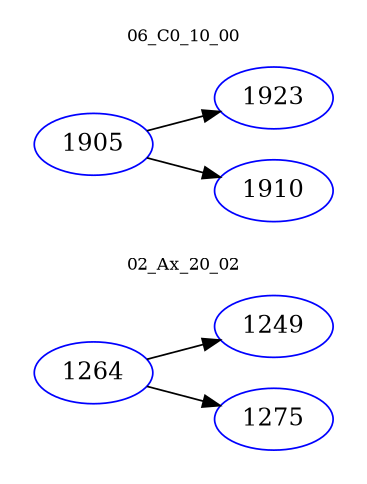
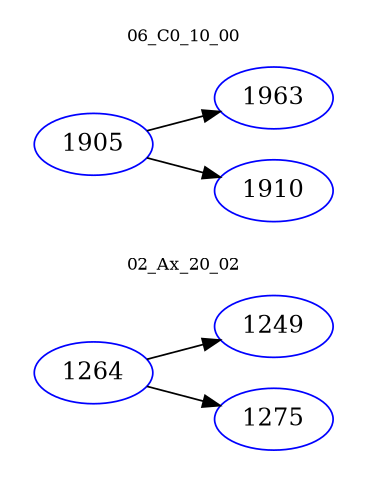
(274, 98) -> (274, 98)
